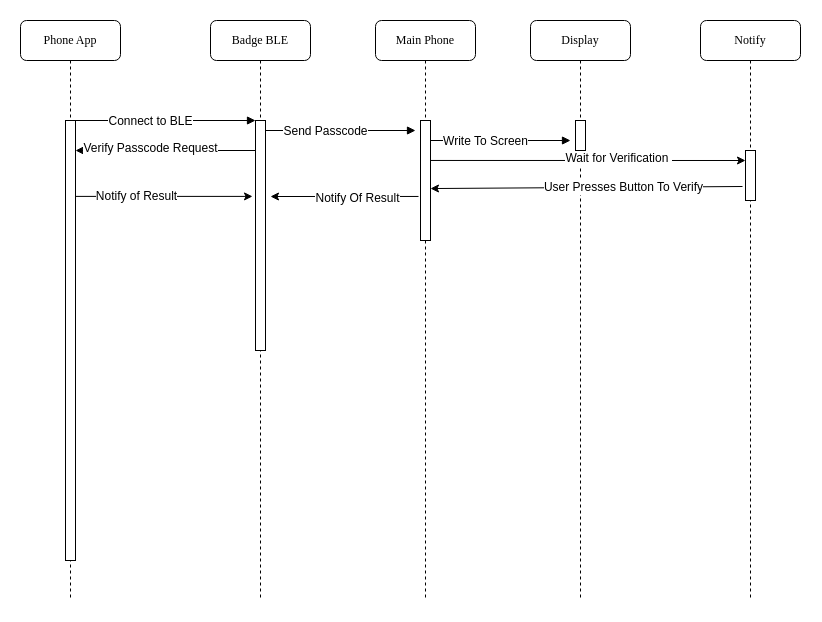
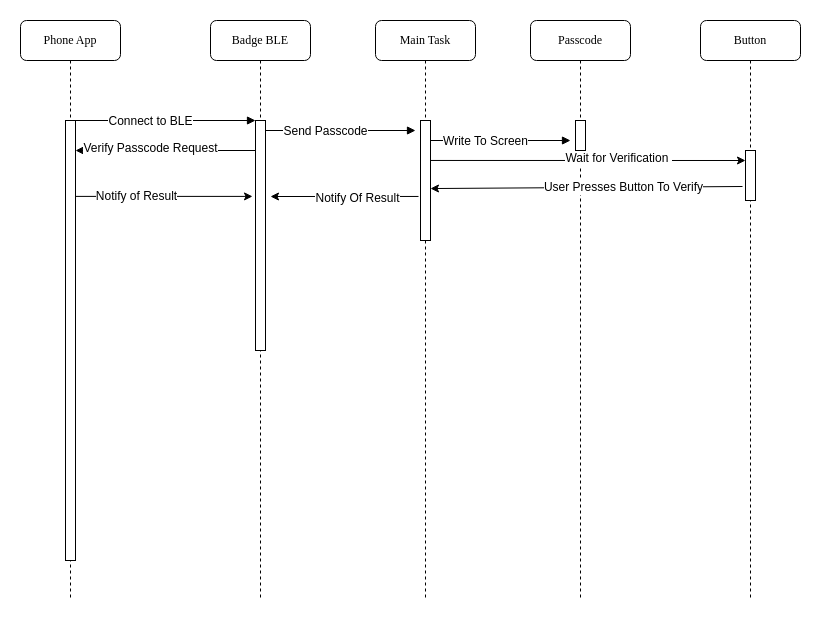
(426, 41) -> (426, 41)
(581, 41) -> (581, 41)
(751, 41) -> (751, 41)
